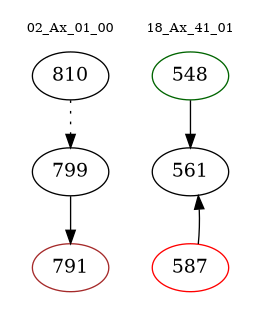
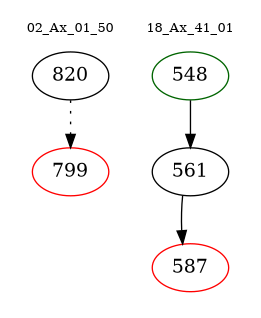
(71, 29) -> (71, 29)
(71, 76) -> (71, 76)
(71, 172) -> (71, 172)
(199, 227) -> (182, 213)
(71, 268) -> none
